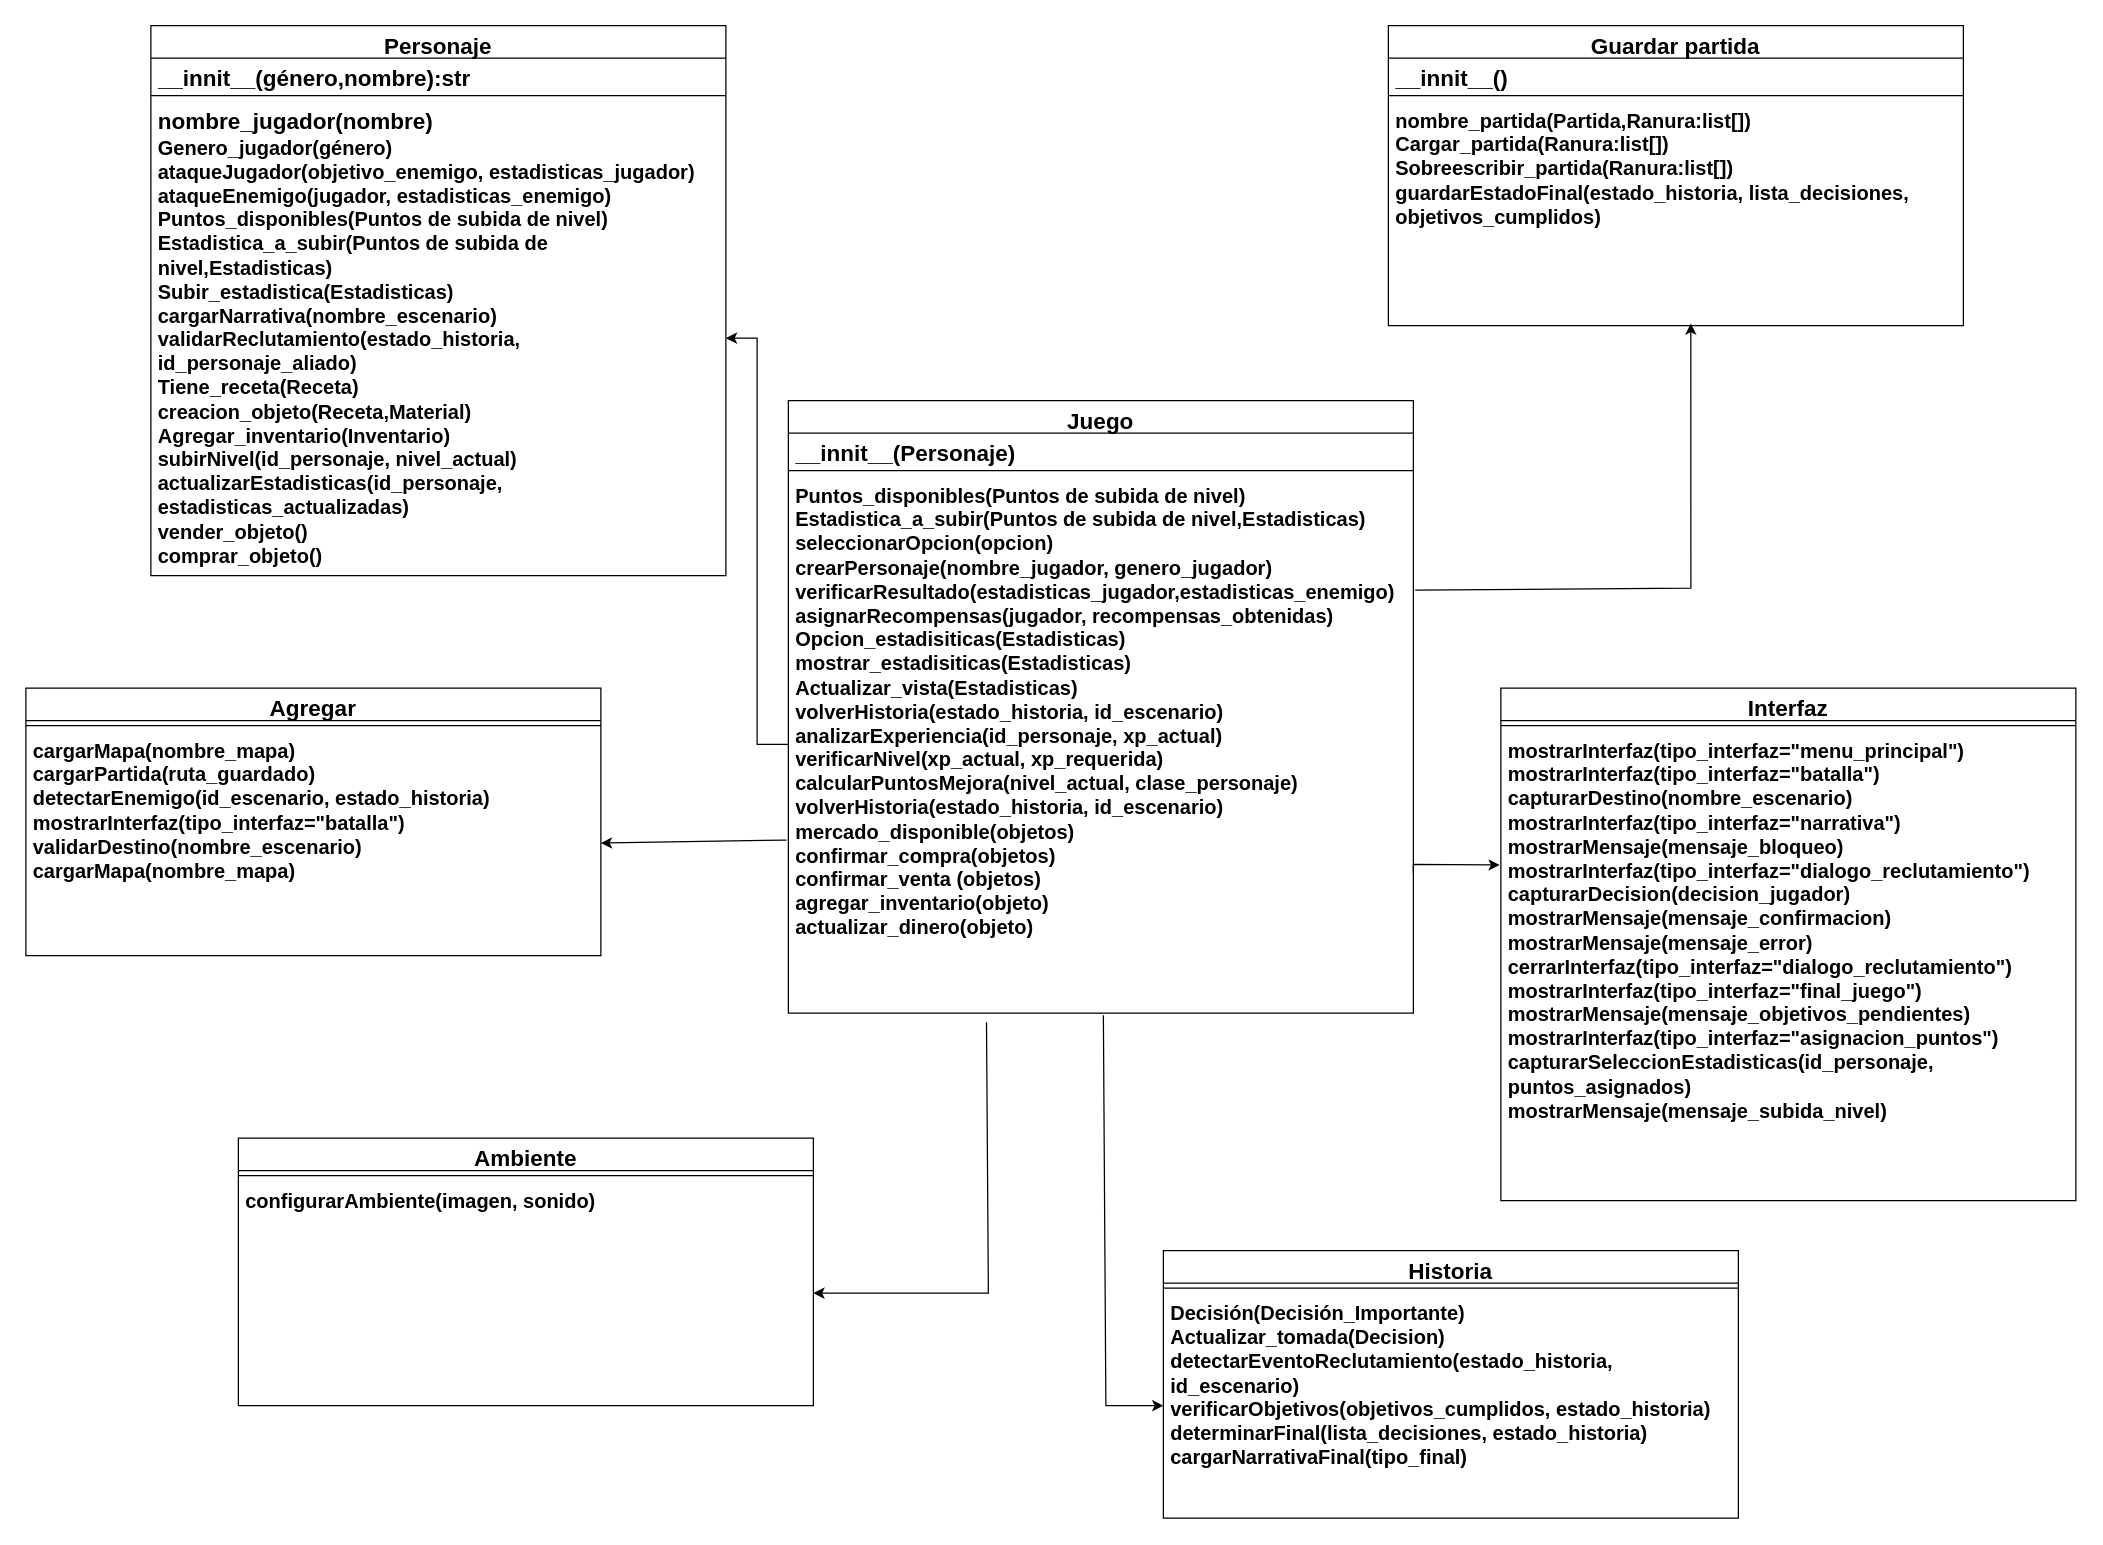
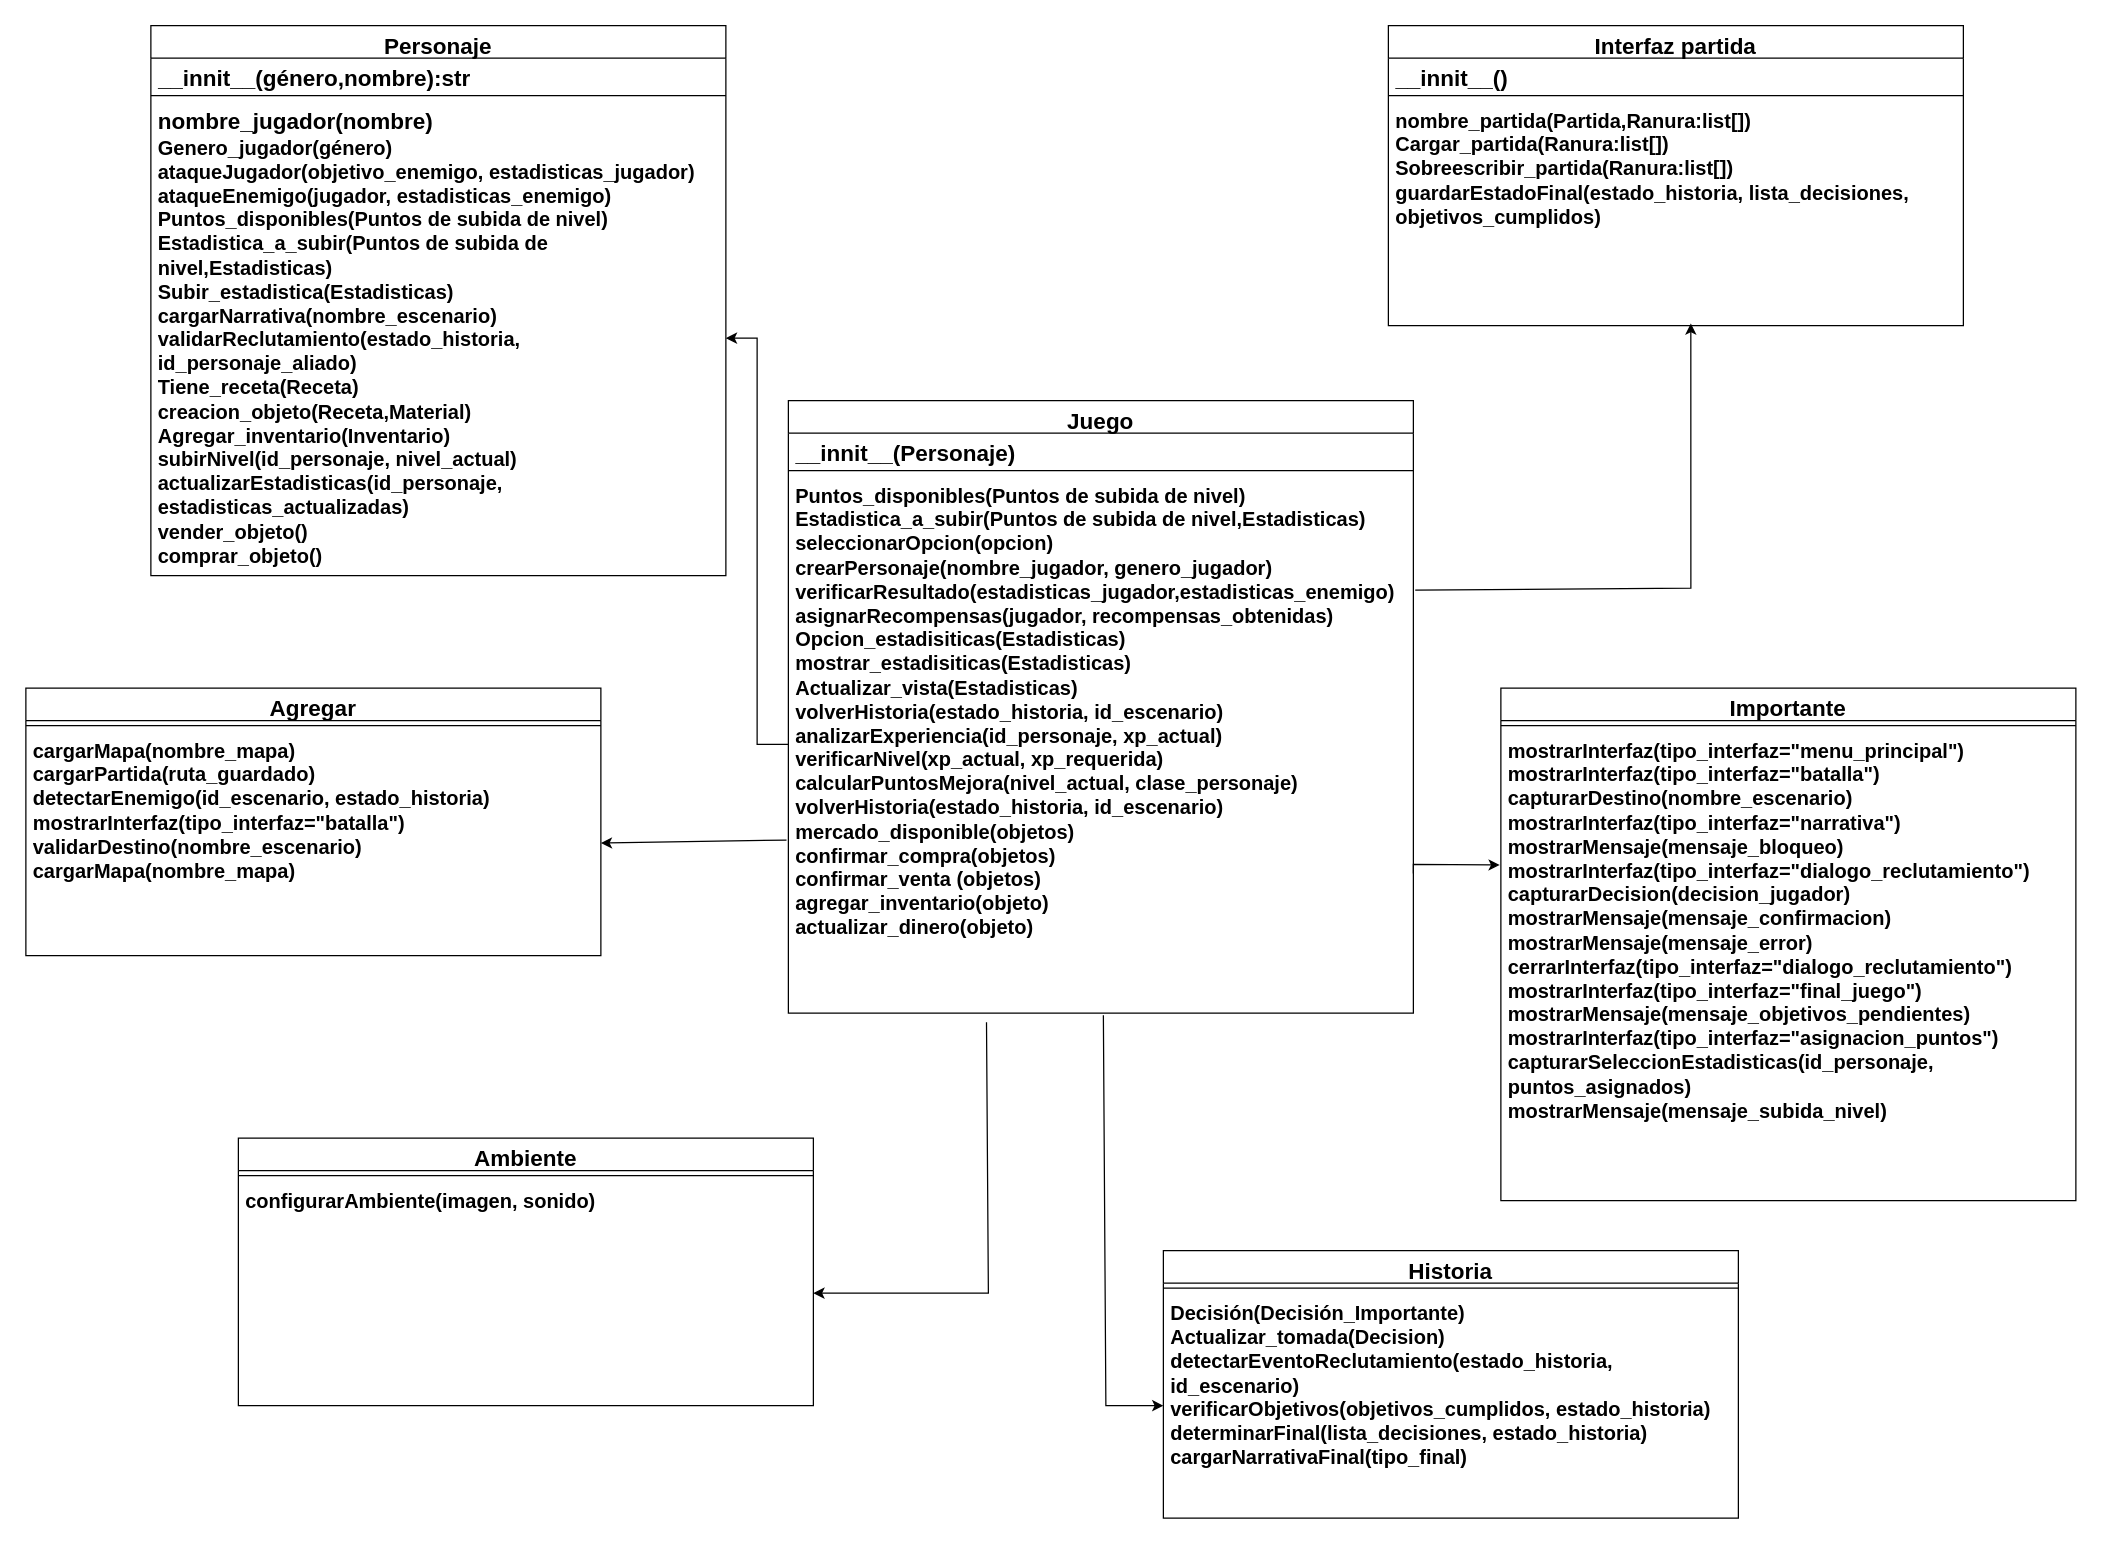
(1676, 43) -> (1676, 43)
(1788, 706) -> (1788, 706)
